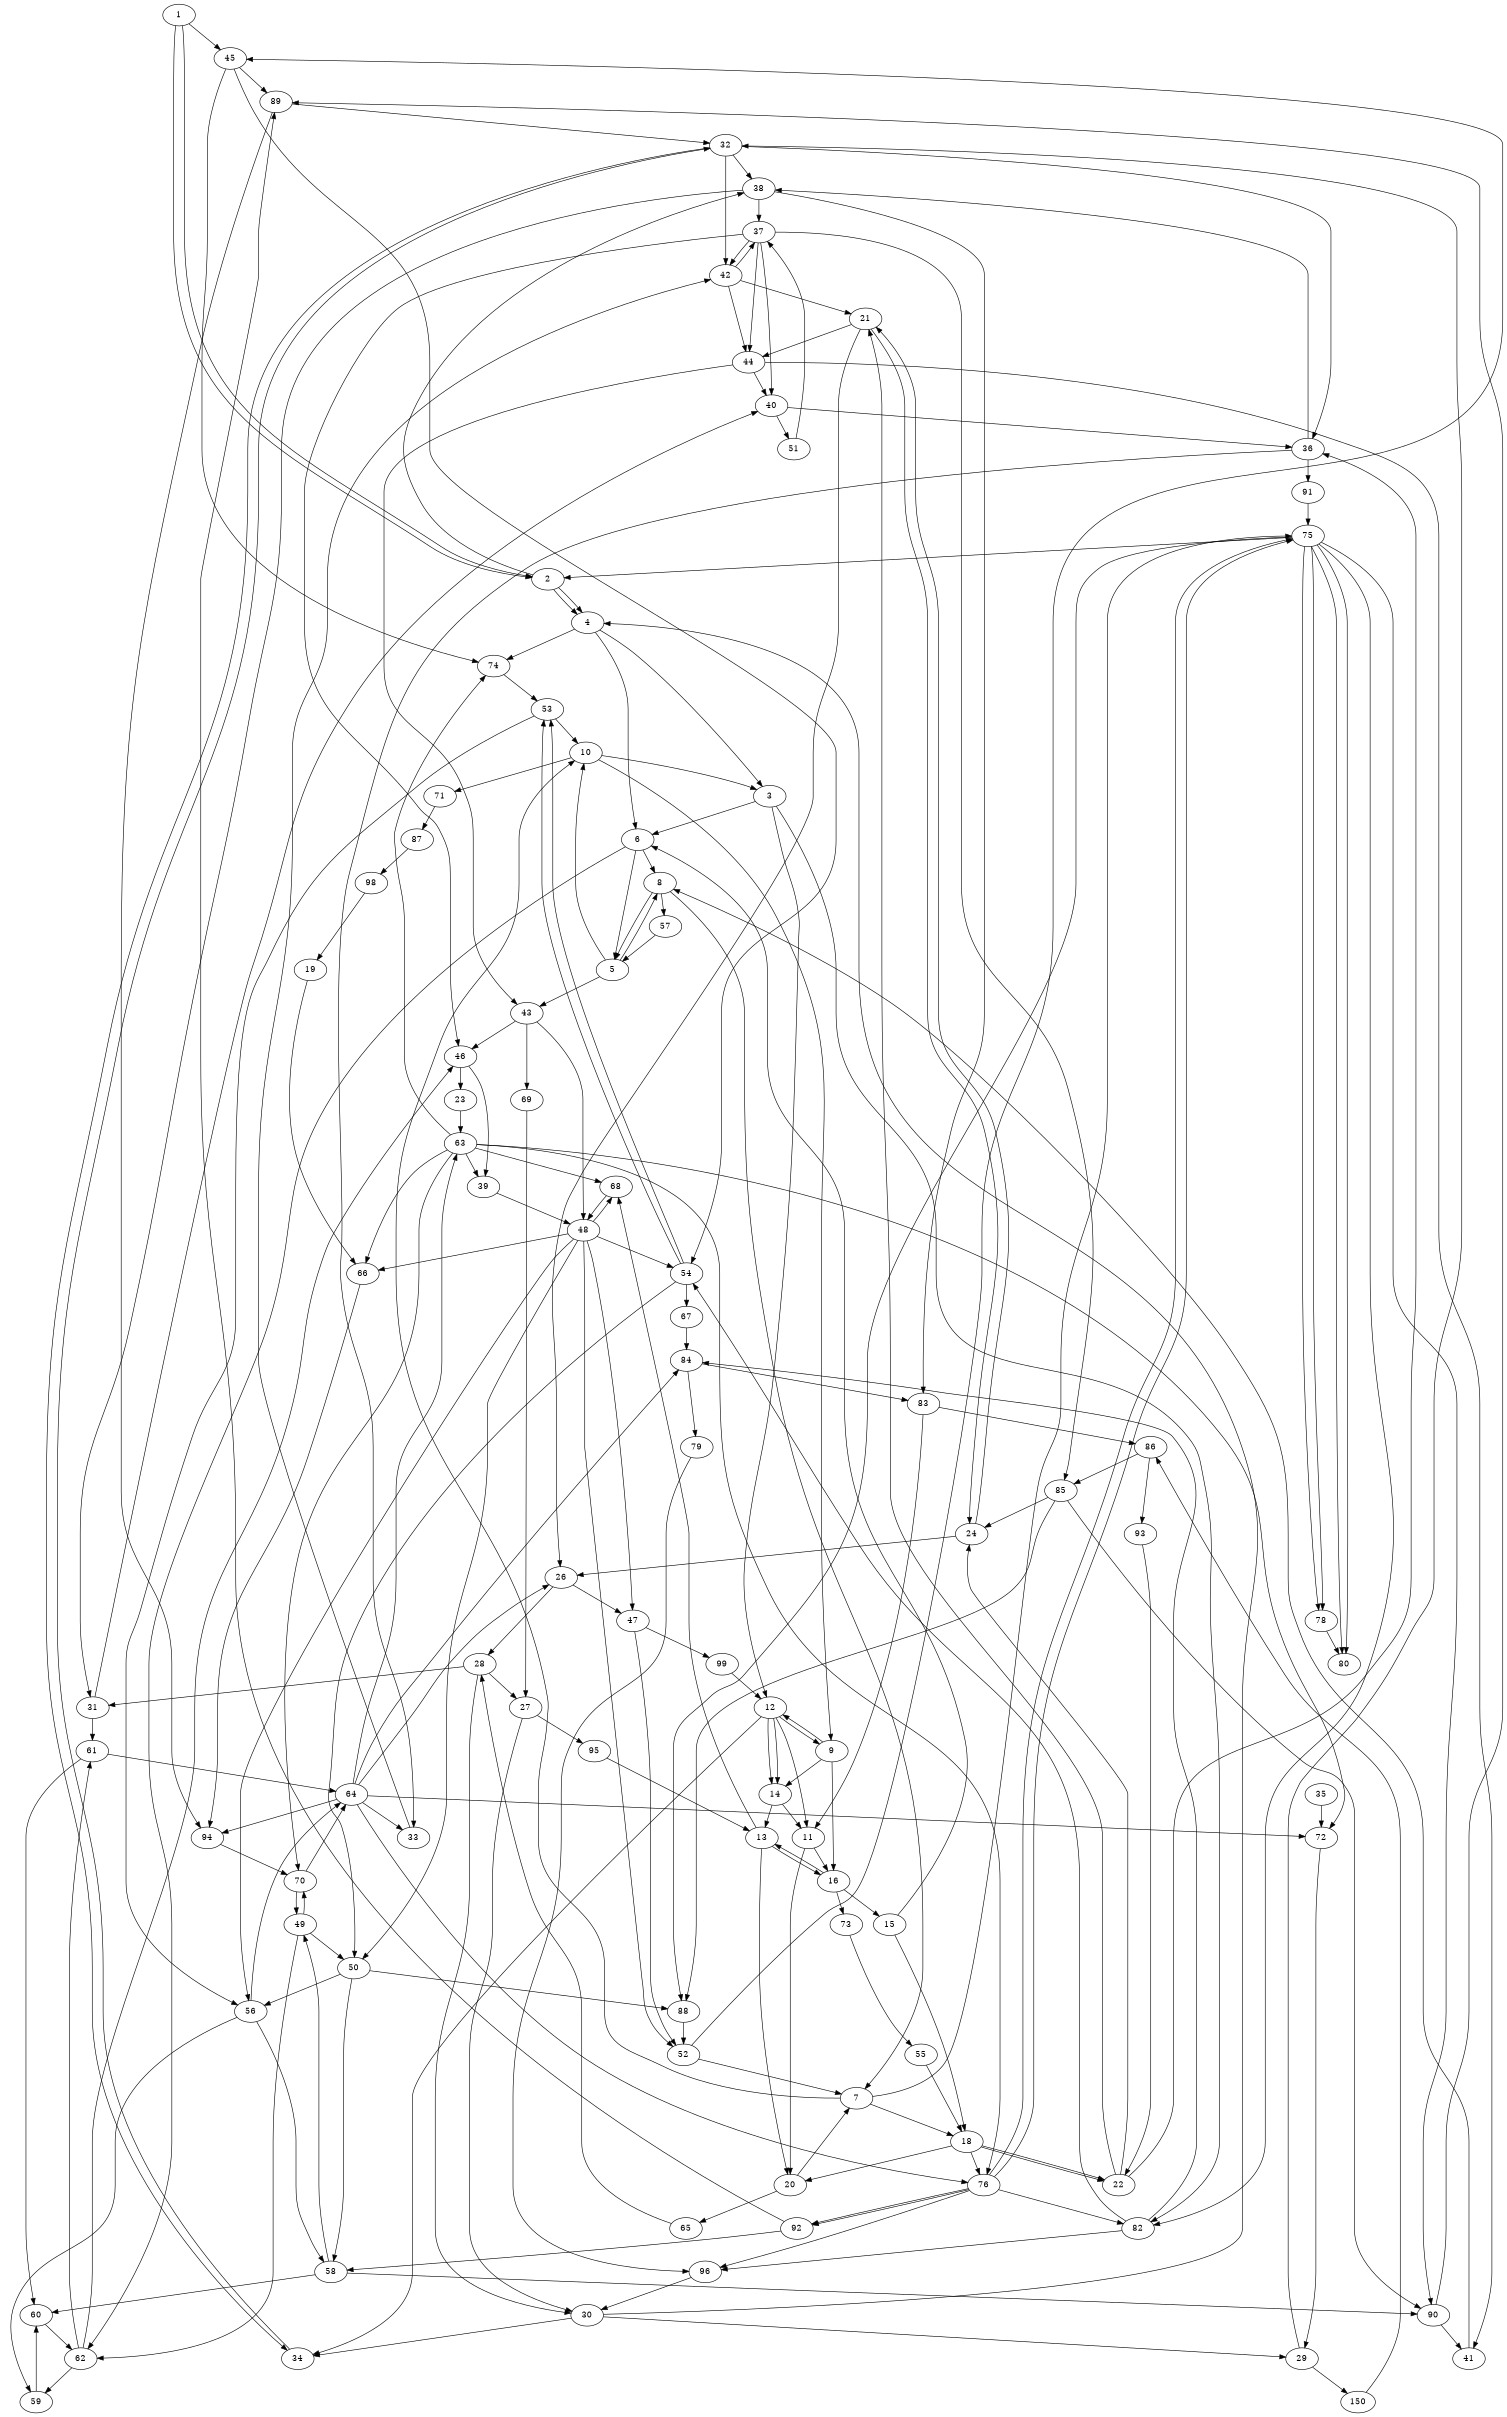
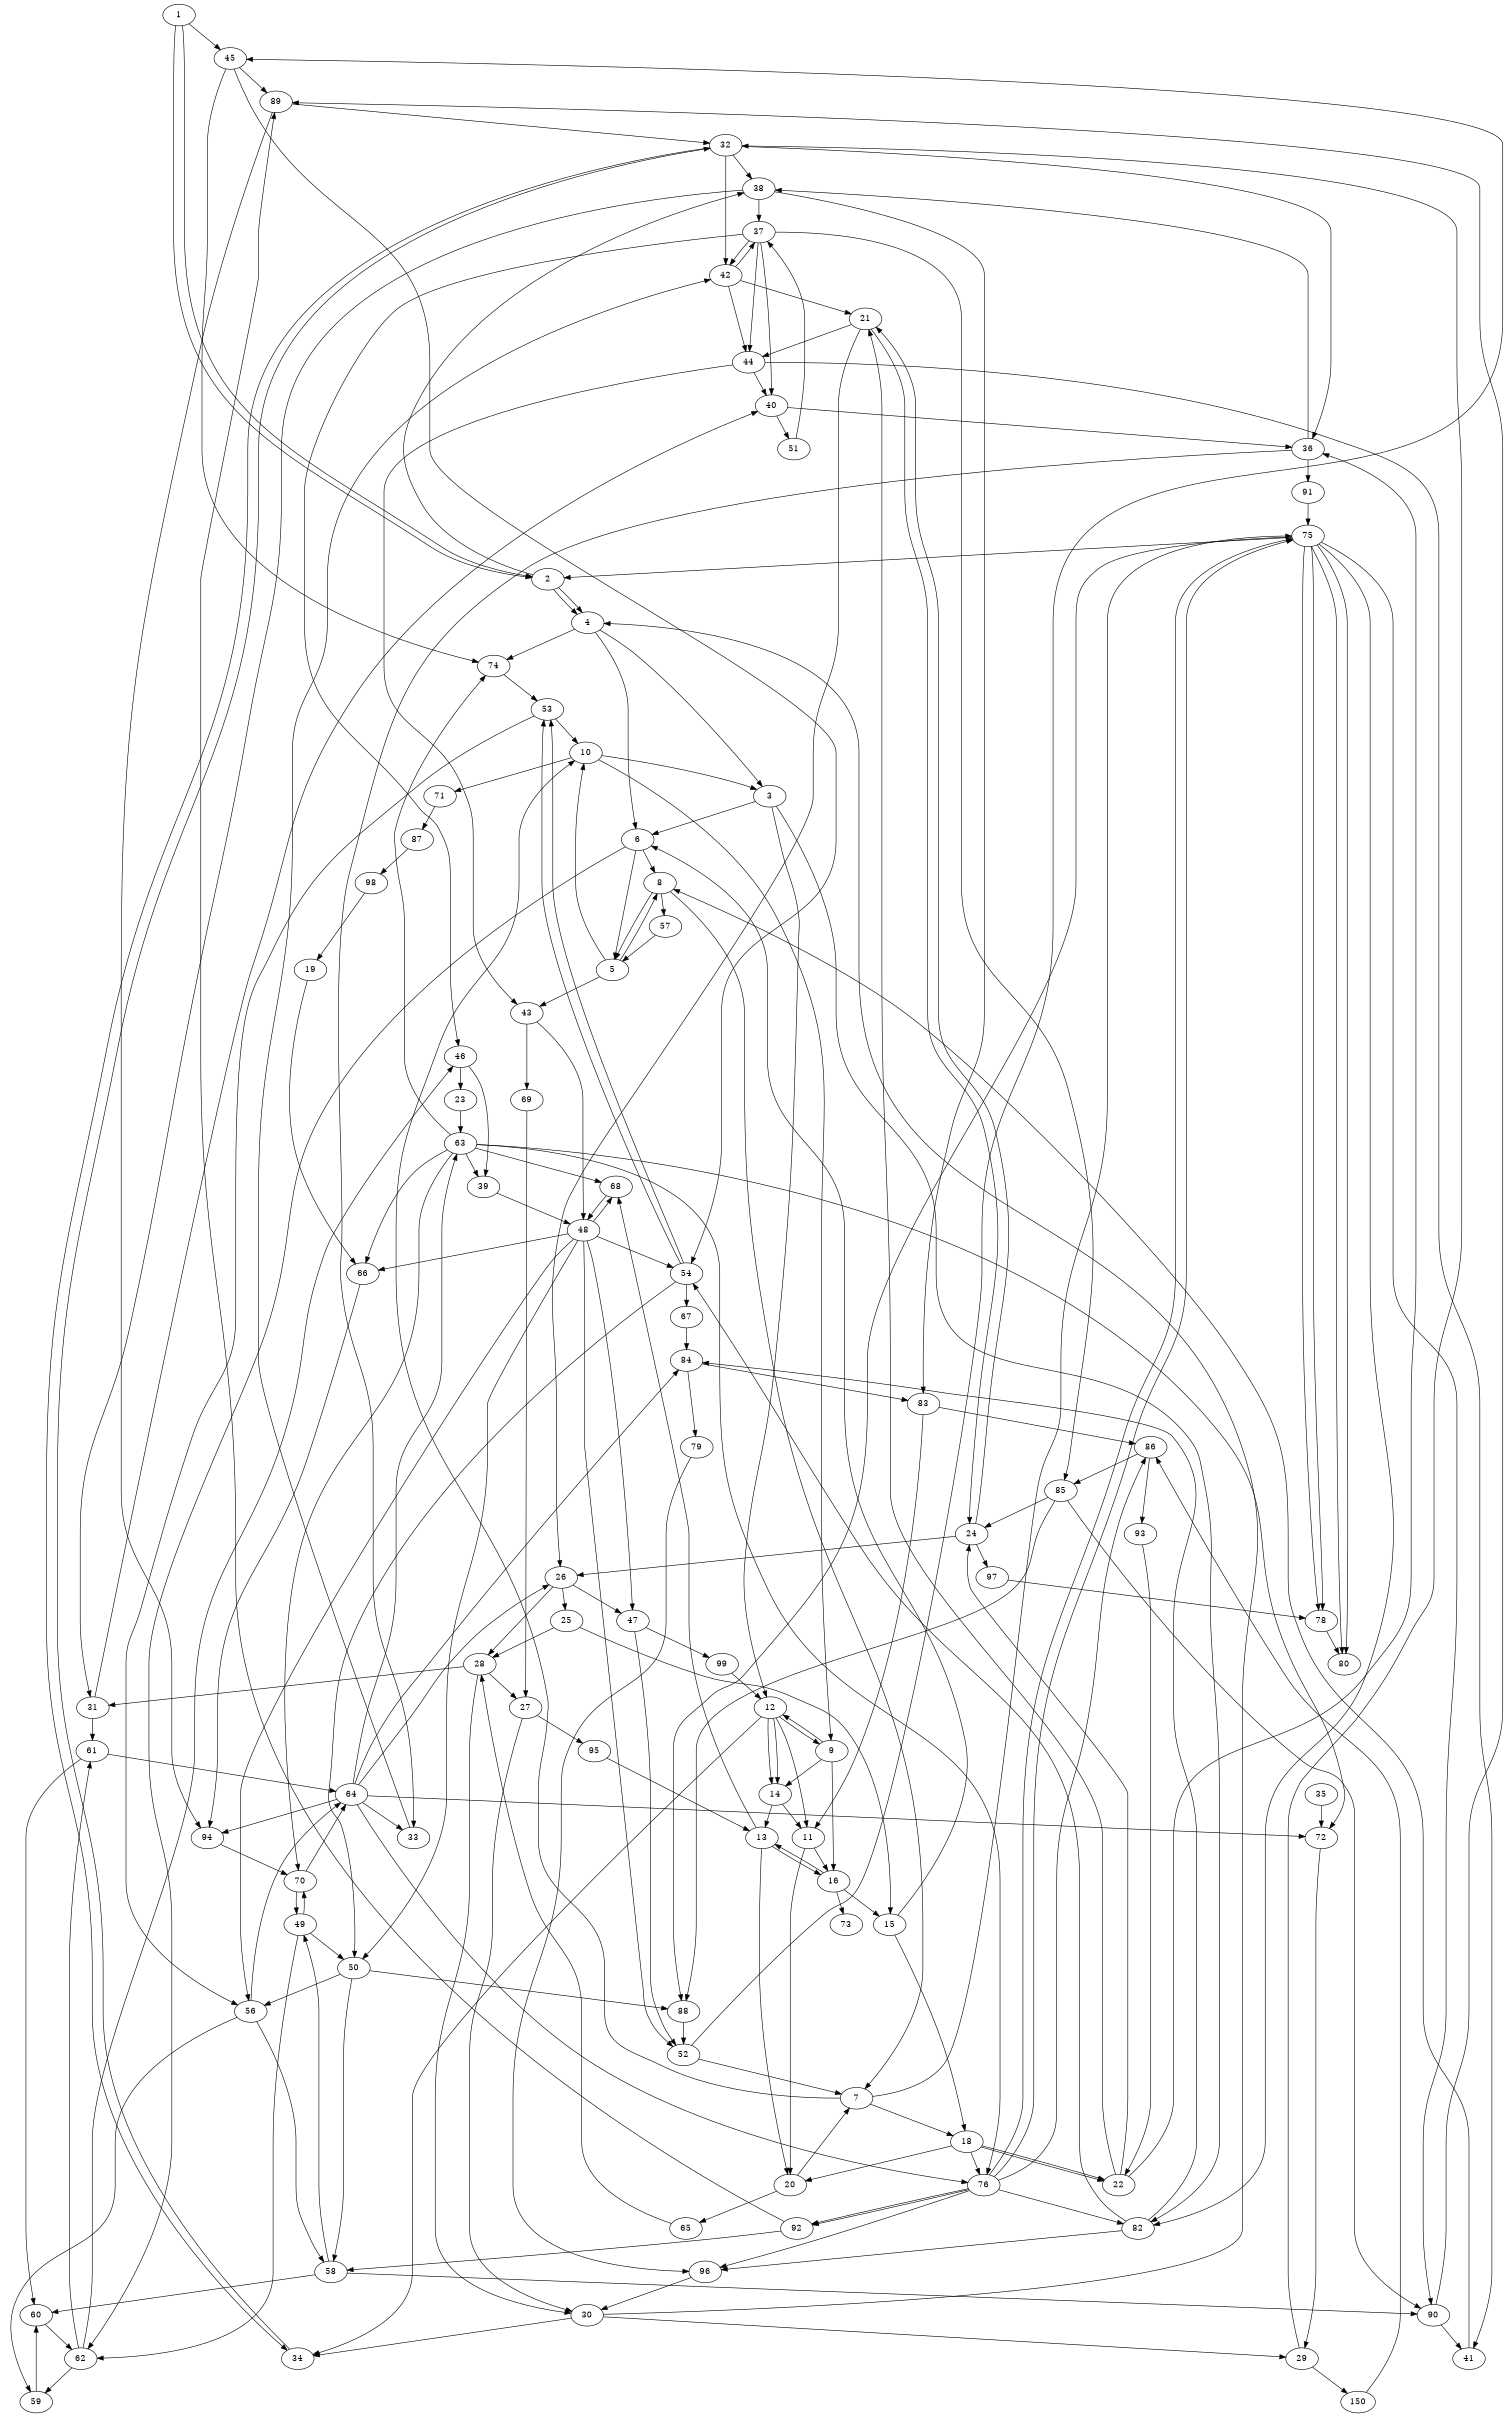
(496, 1033) -> none
none -> (992, 1577)
none -> (567, 1621)
none -> (1061, 1831)
(921, 2055) -> none
